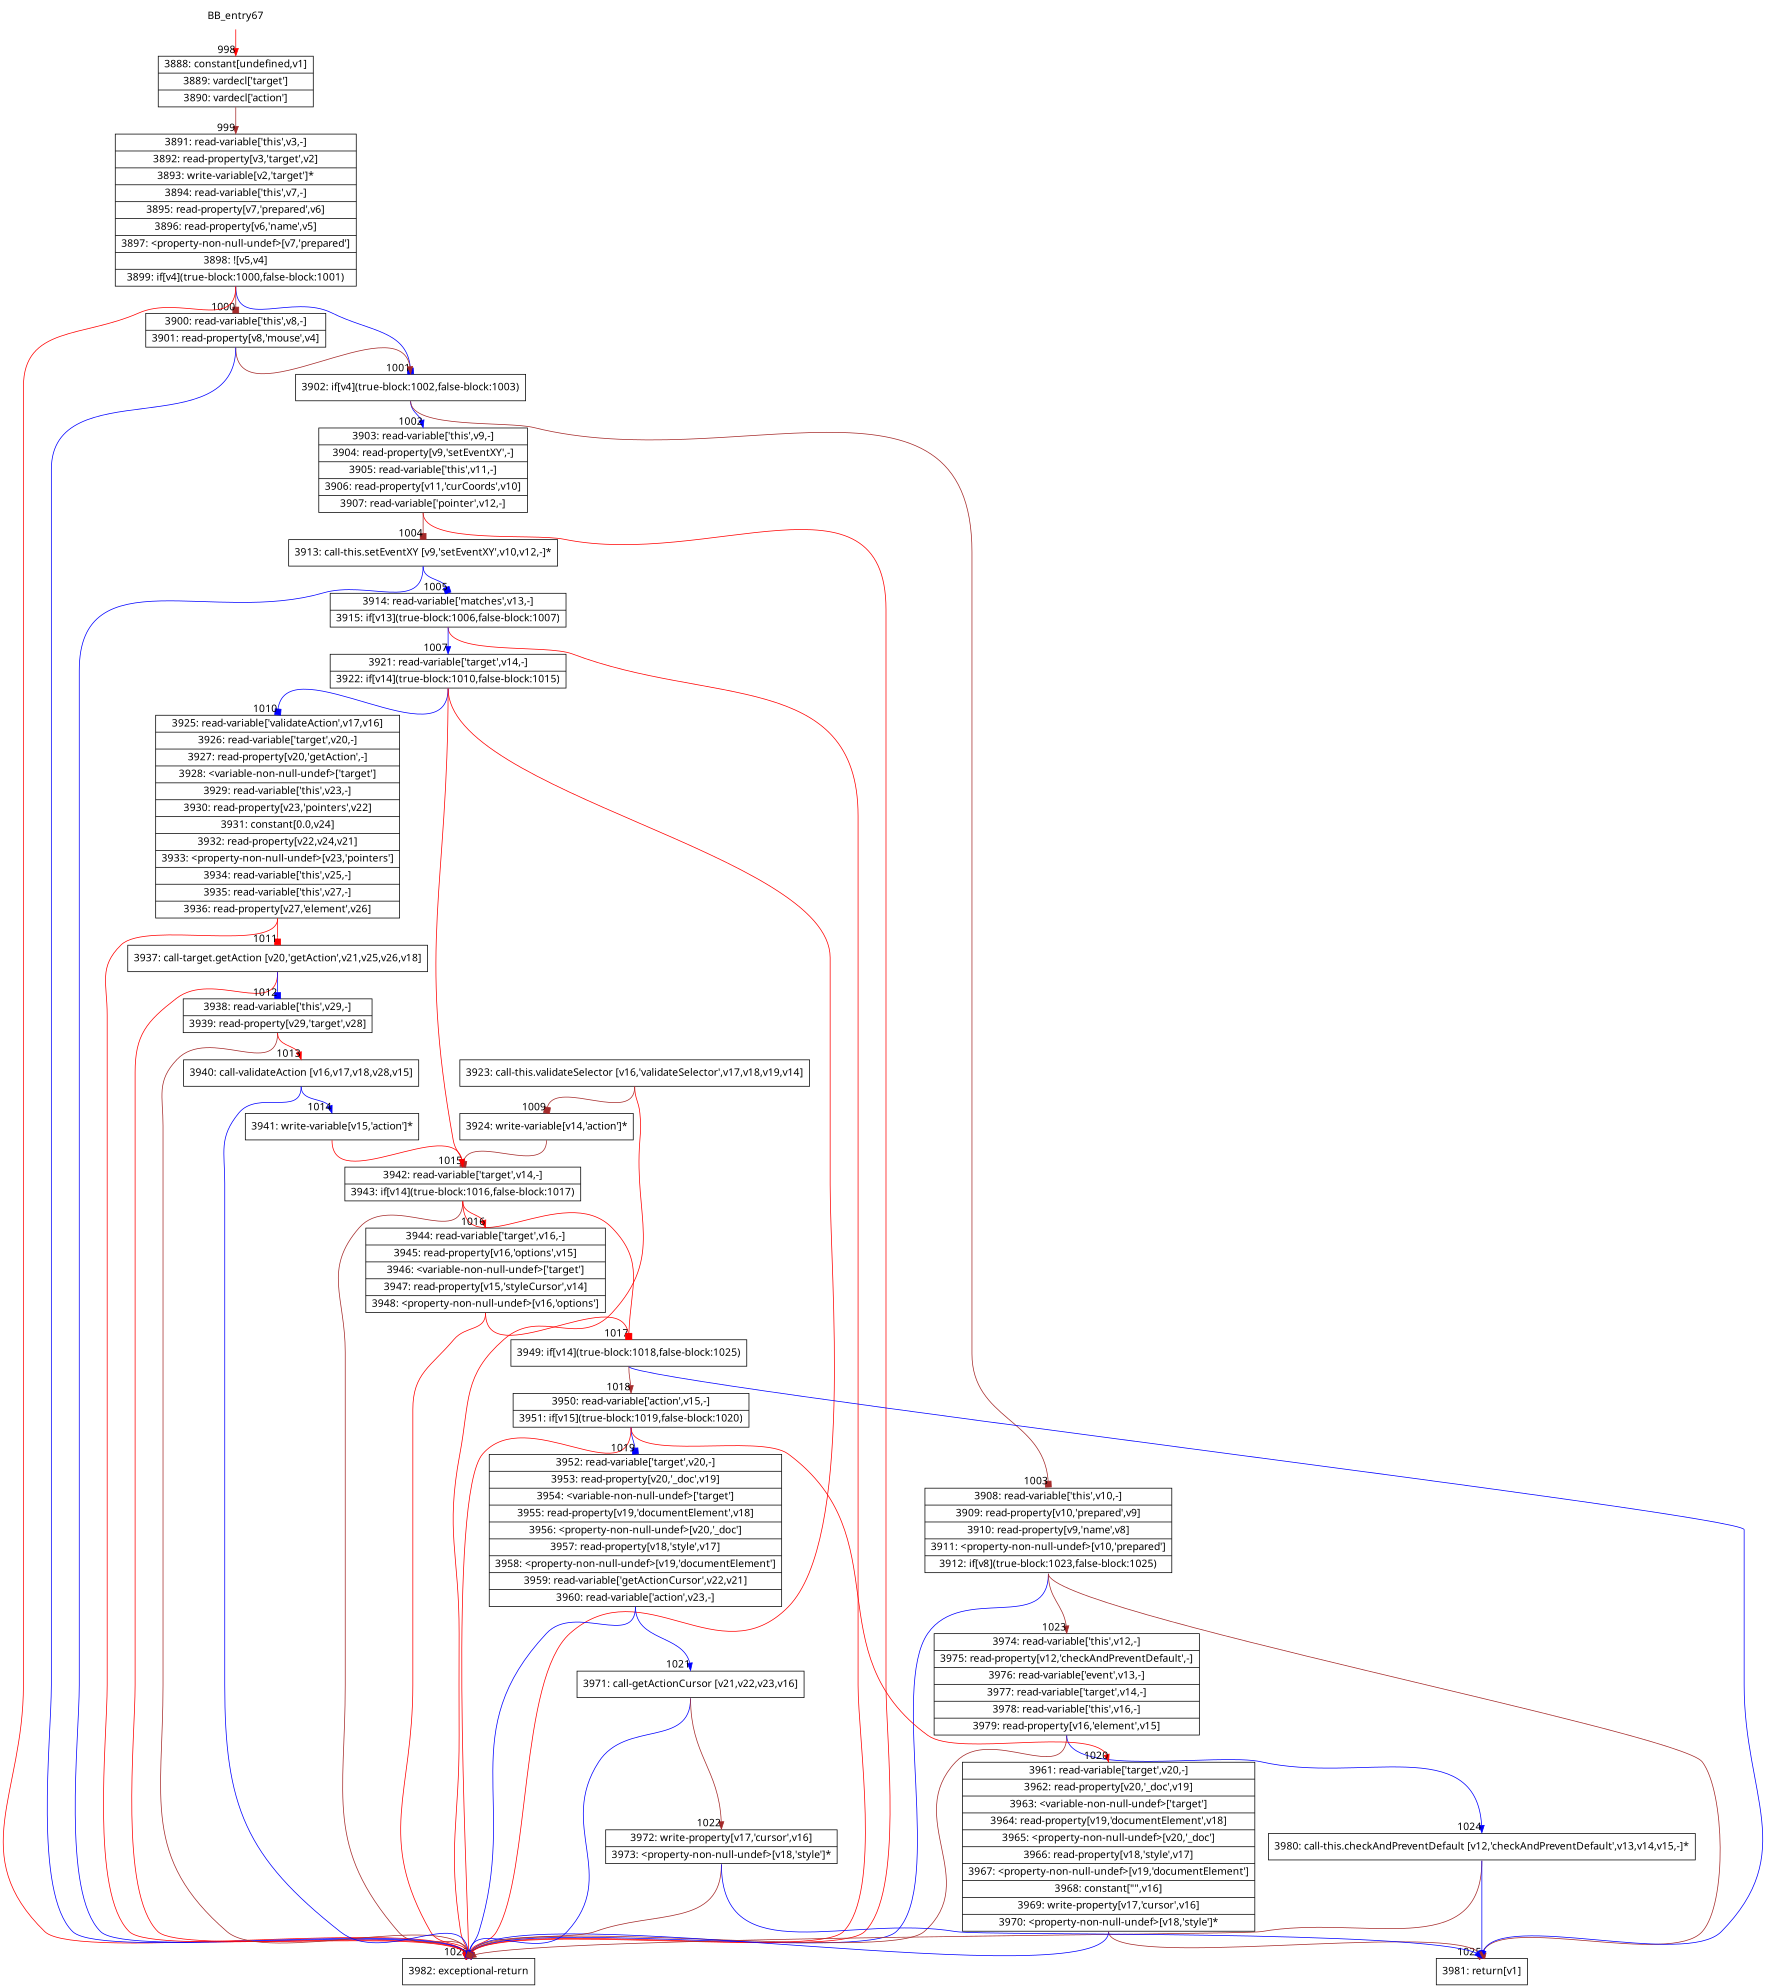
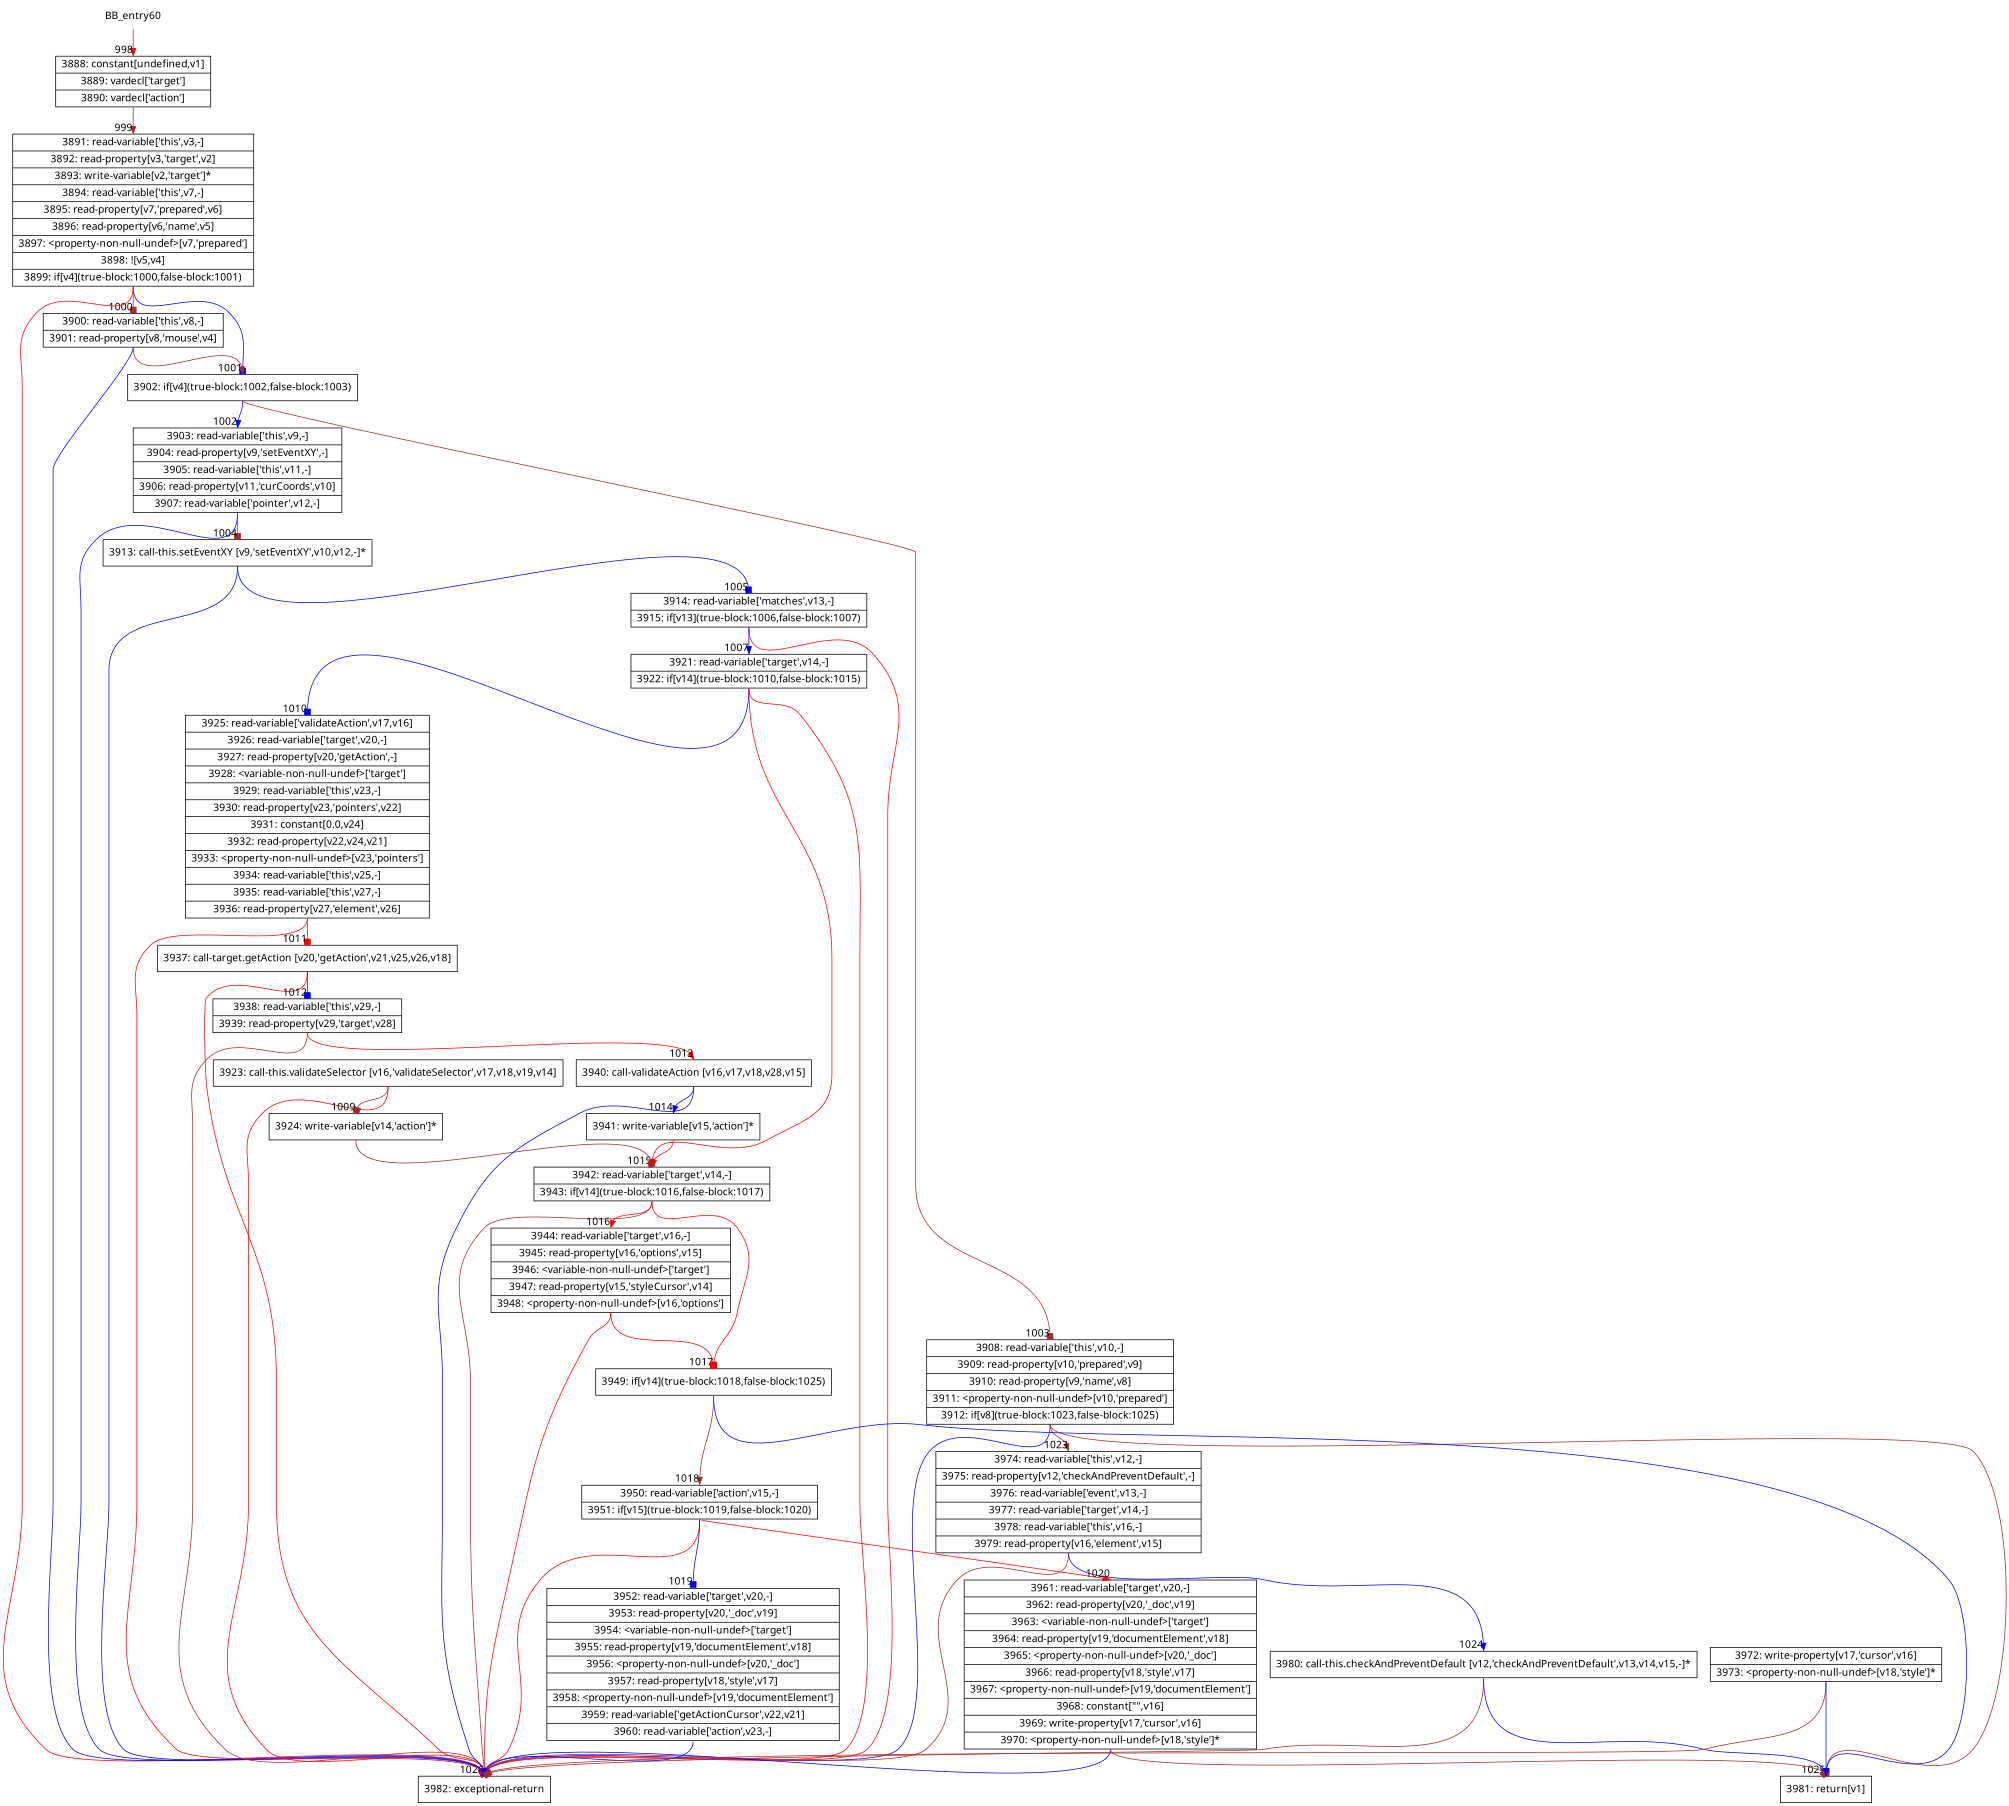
(236, 16) -> (133, 16)
(886, 1210) -> (81, 1256)
(691, 1684) -> none
